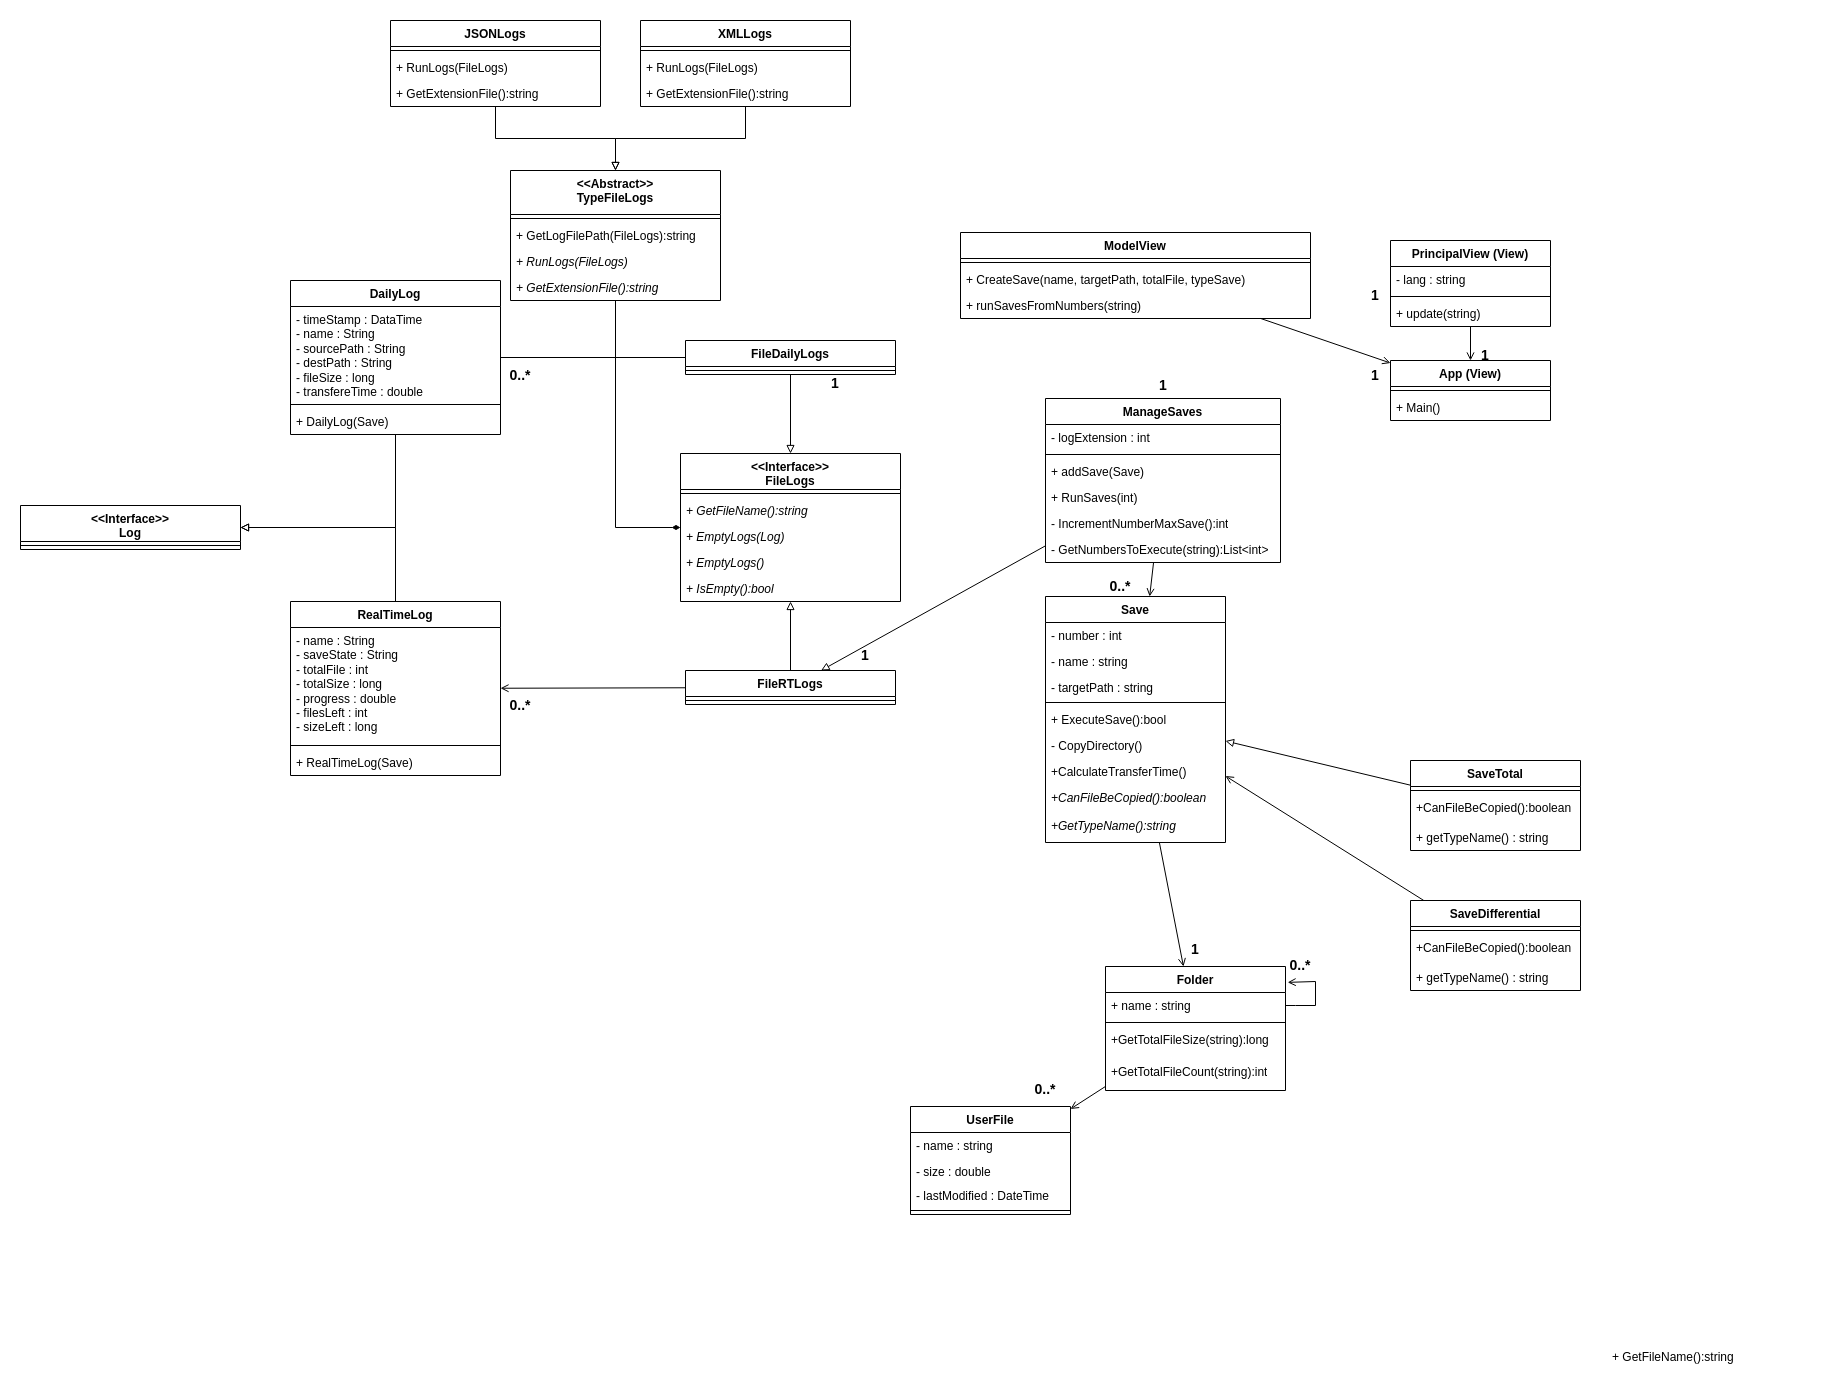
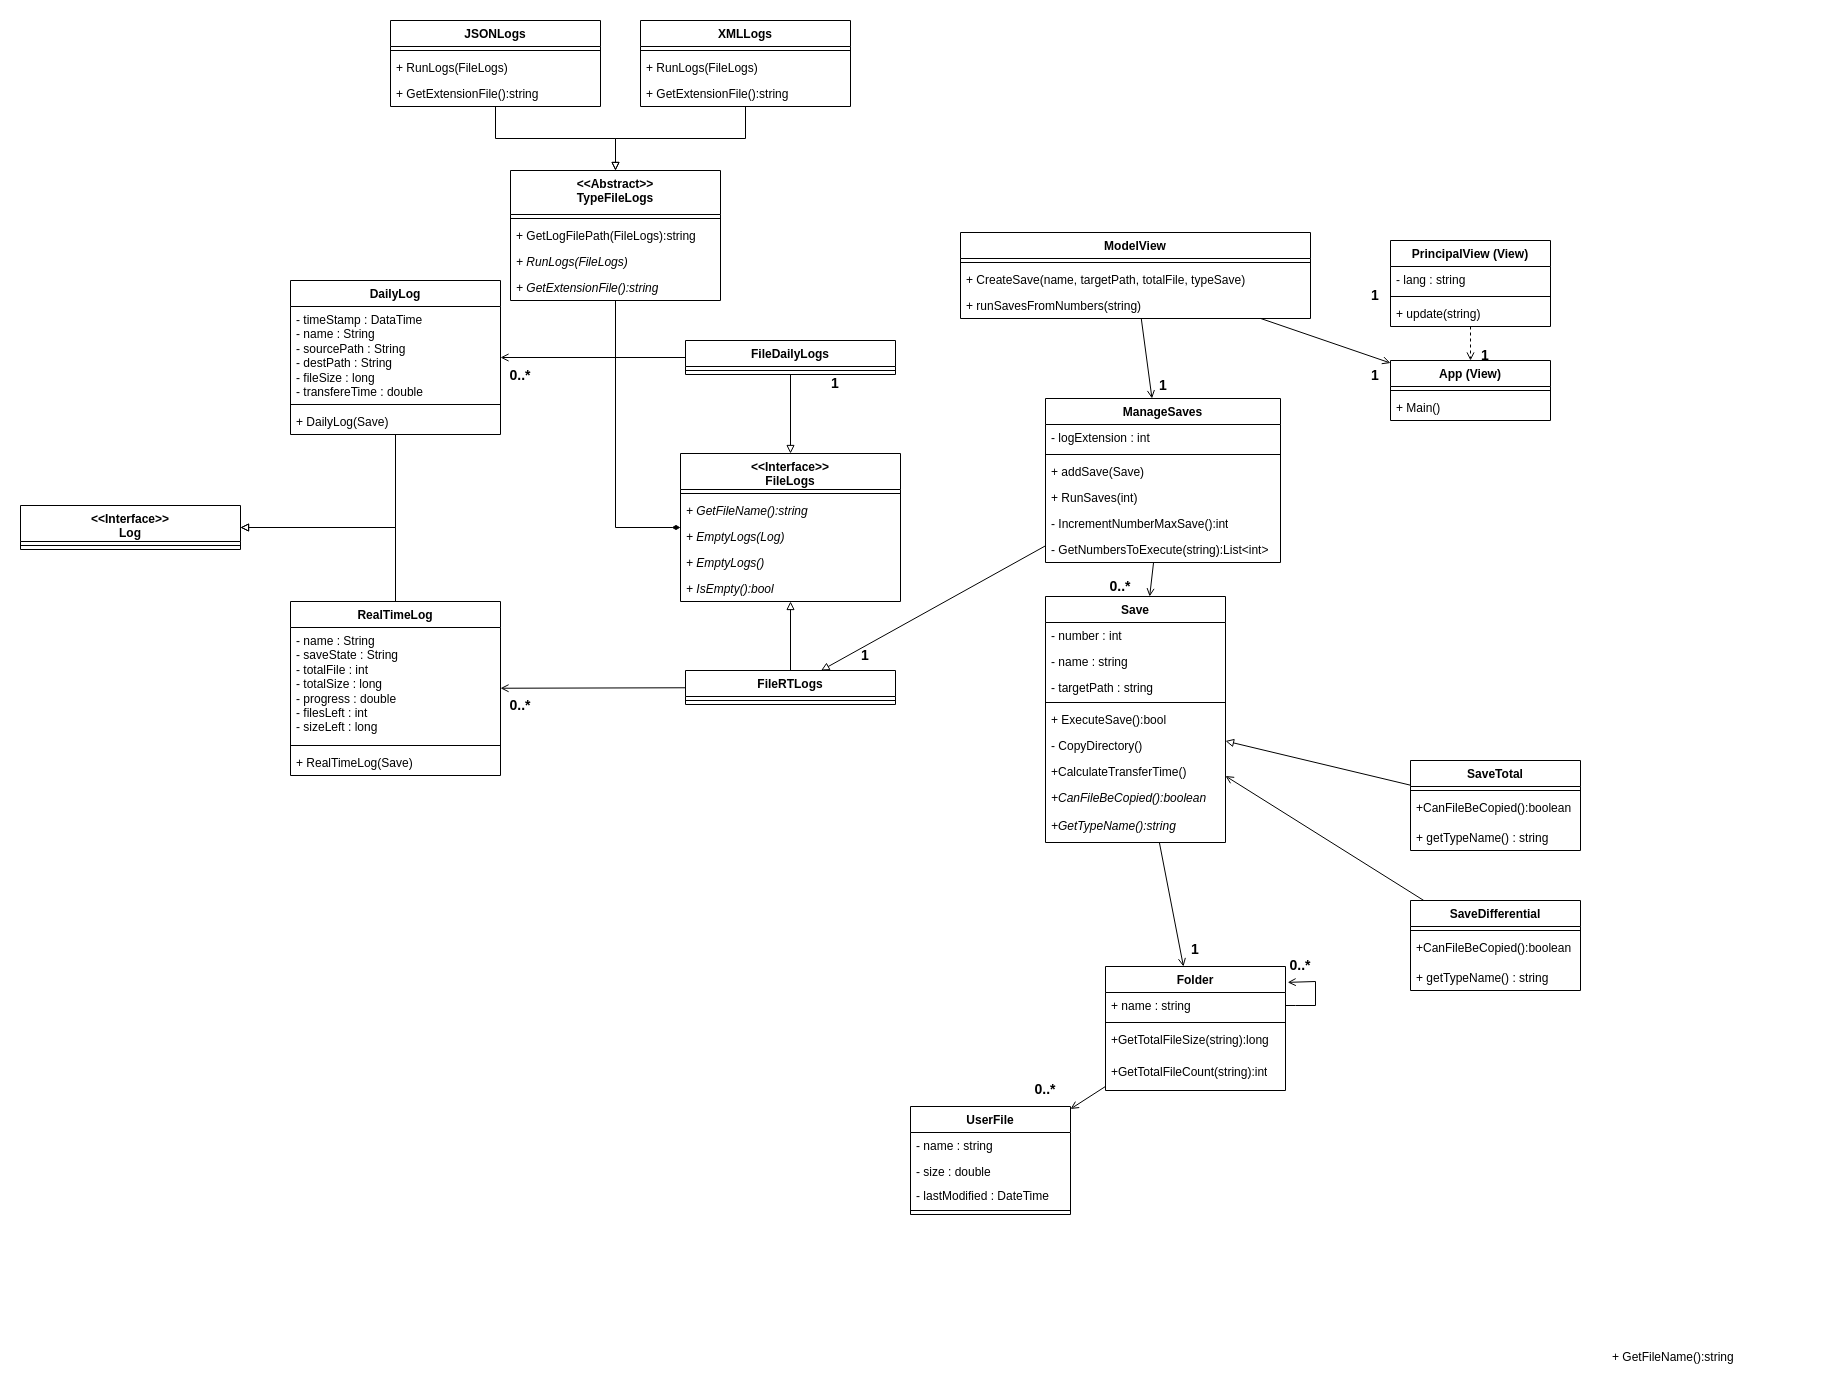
(1471, 343) -> (1471, 343)
(506, 358) -> (506, 358)
none -> (1147, 358)
